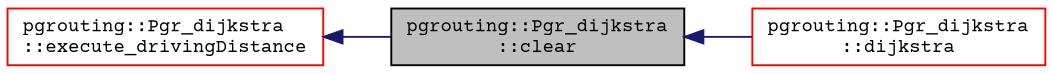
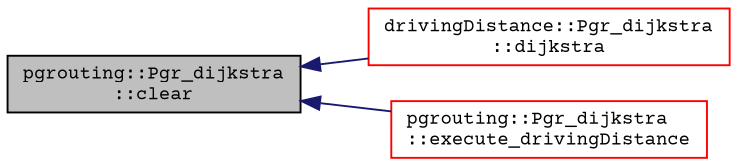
(367, 37) -> (356, 107)
(899, 37) -> (549, 37)
